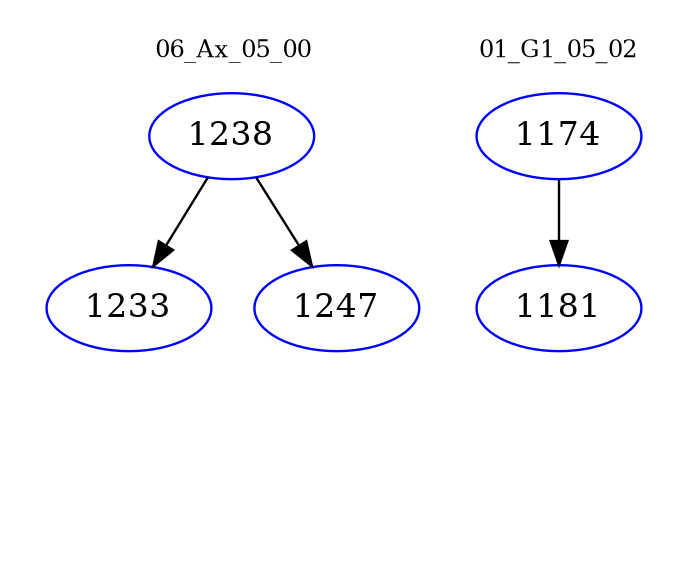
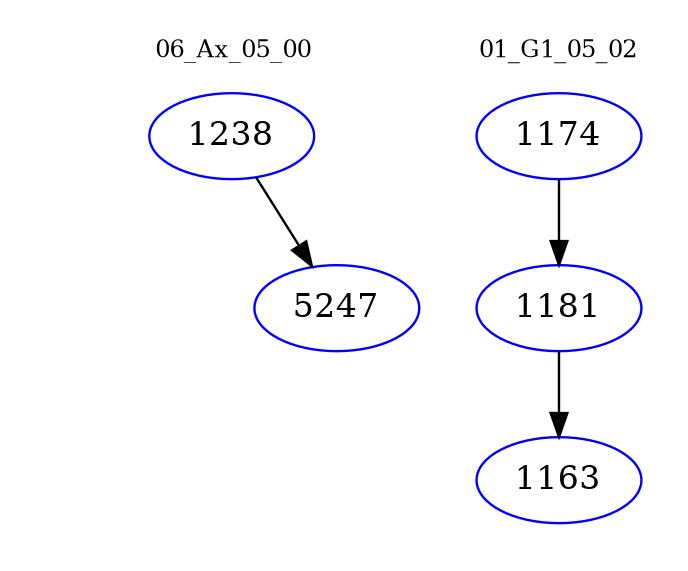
(129, 308) -> none
(337, 308) -> (337, 308)
none -> (559, 480)
